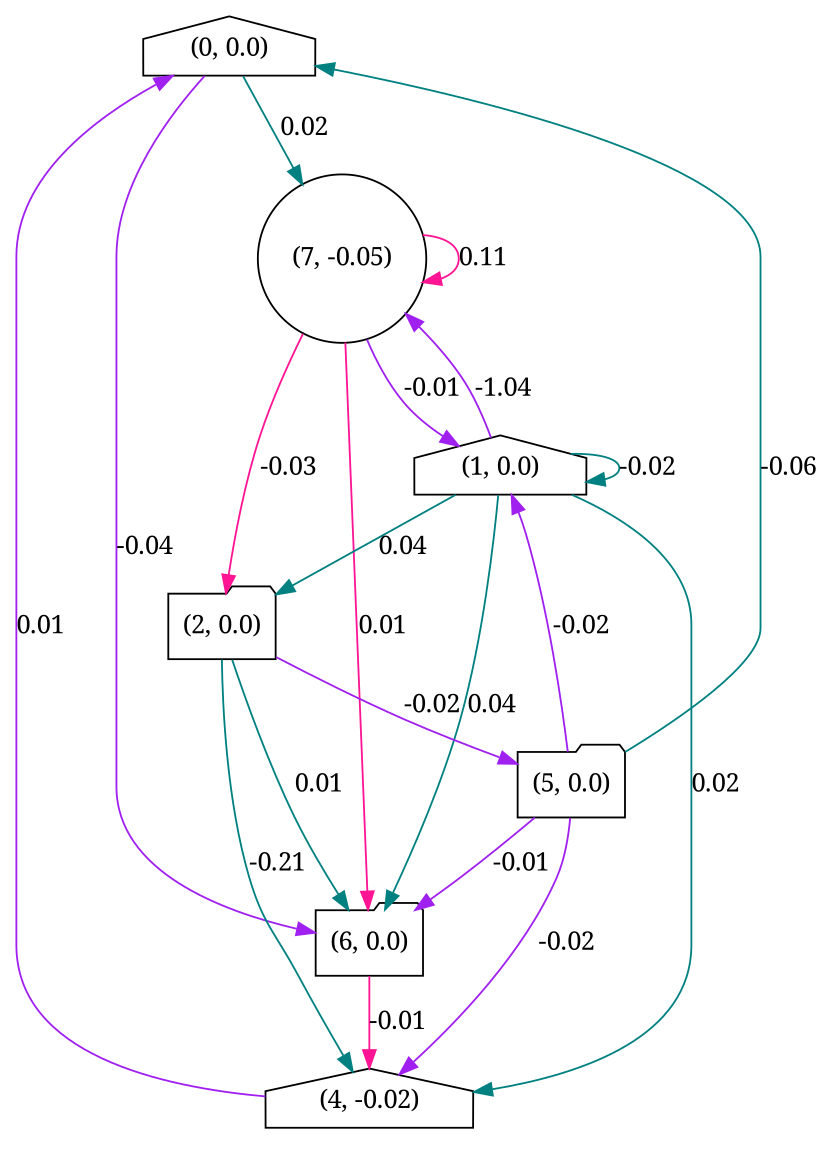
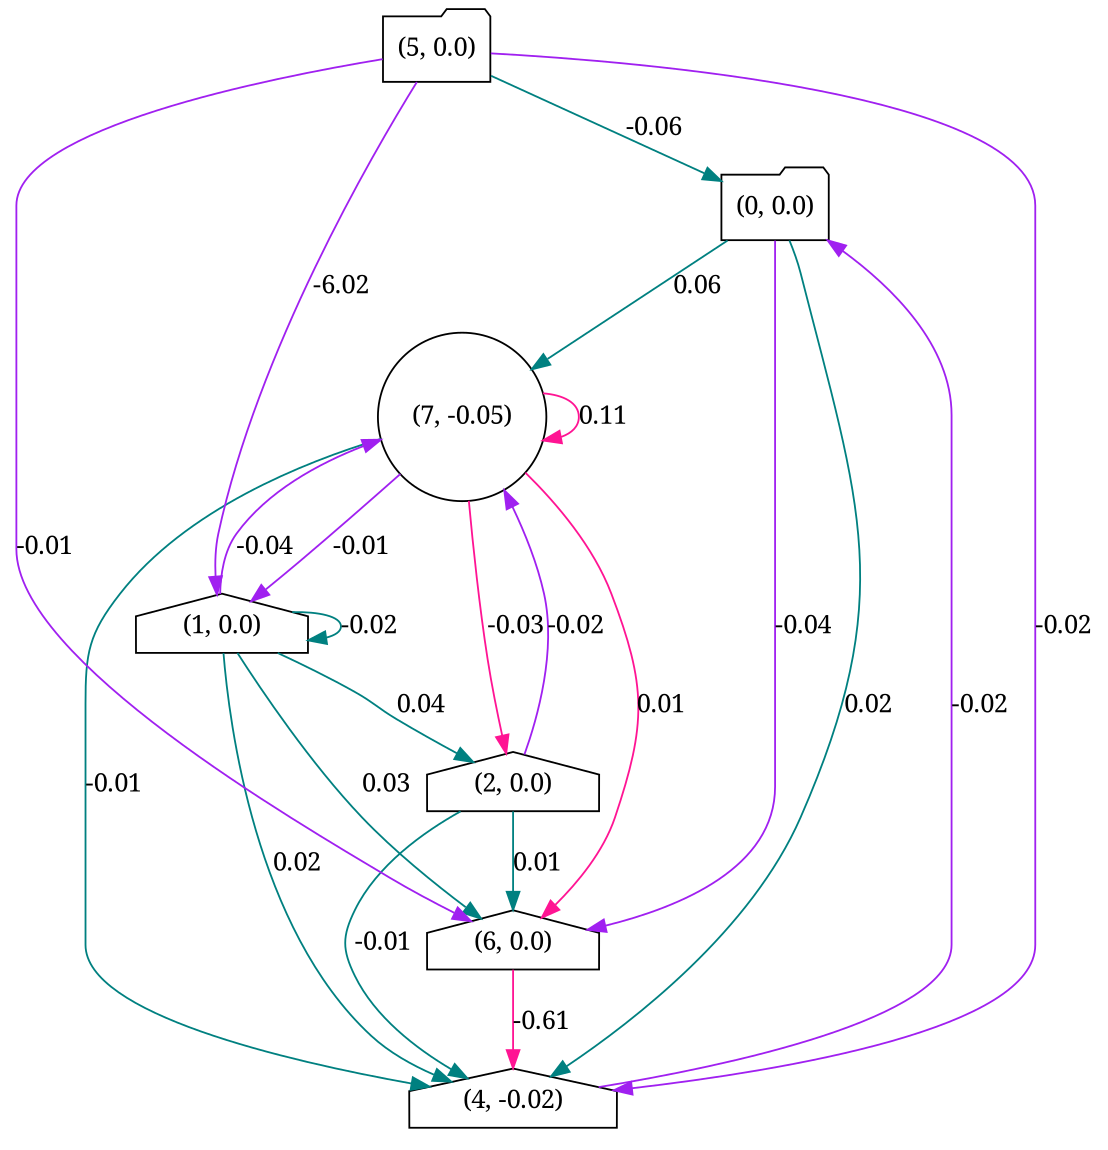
(229, 49) -> (775, 207)
(305, 128) -> (698, 287)
(503, 389) -> (265, 547)
(41, 626) -> (980, 706)
(222, 626) -> (513, 785)
(581, 626) -> (341, 287)
none -> (842, 700)
(492, 706) -> (387, 785)
(386, 711) -> (548, 629)
none -> (86, 795)
(277, 864) -> (383, 943)
(369, 943) -> (513, 943)
(398, 1022) -> (541, 1022)
